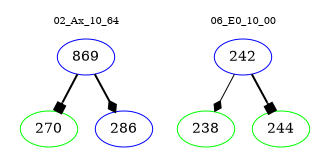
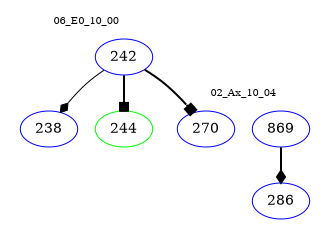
(86, 22) -> (244, 94)
(70, 88) -> (176, 94)
(49, 129) -> (206, 129)
(206, 129) -> (49, 129)
